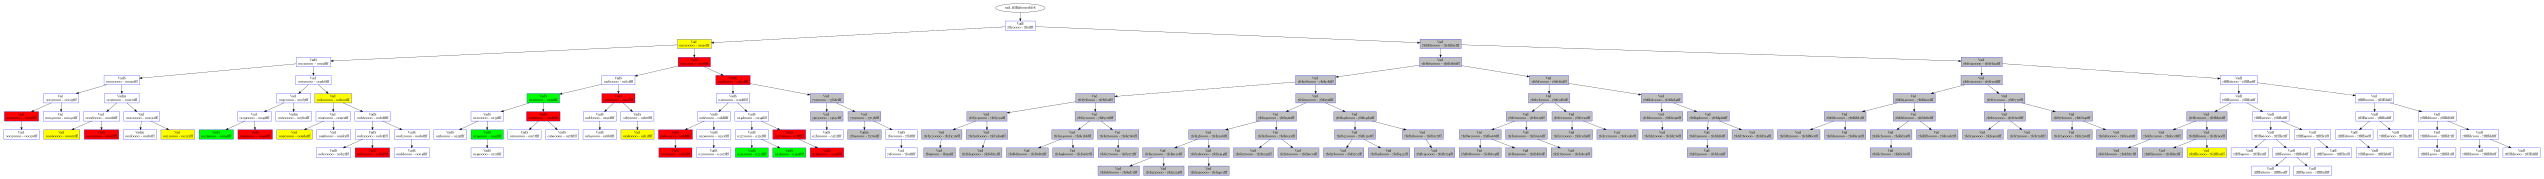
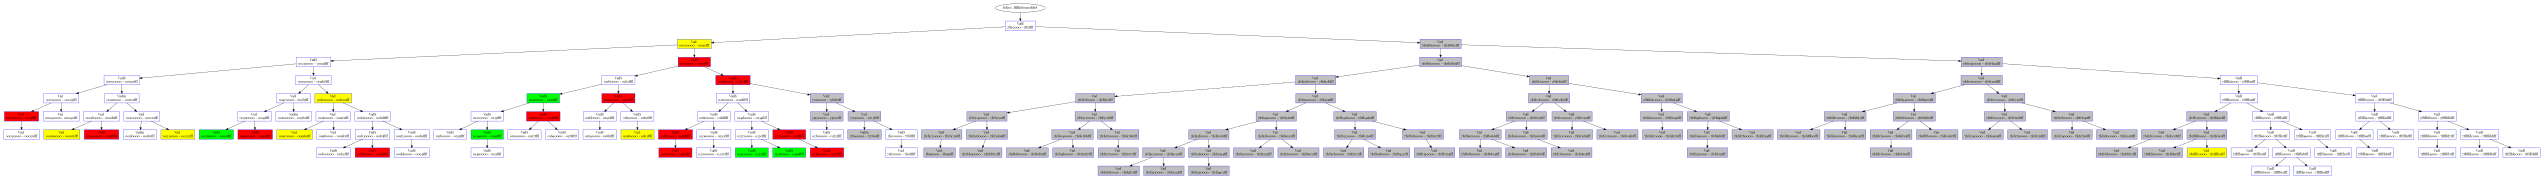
(1020, 8) -> (1020, 8)
